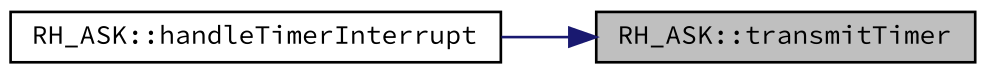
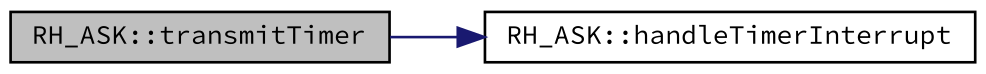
(535, 37) -> (424, 37)
